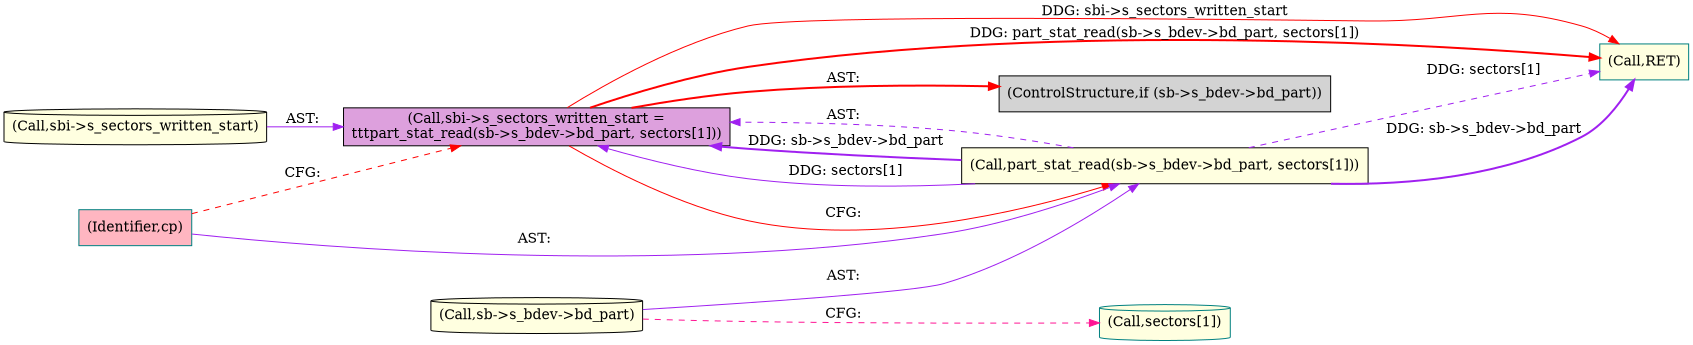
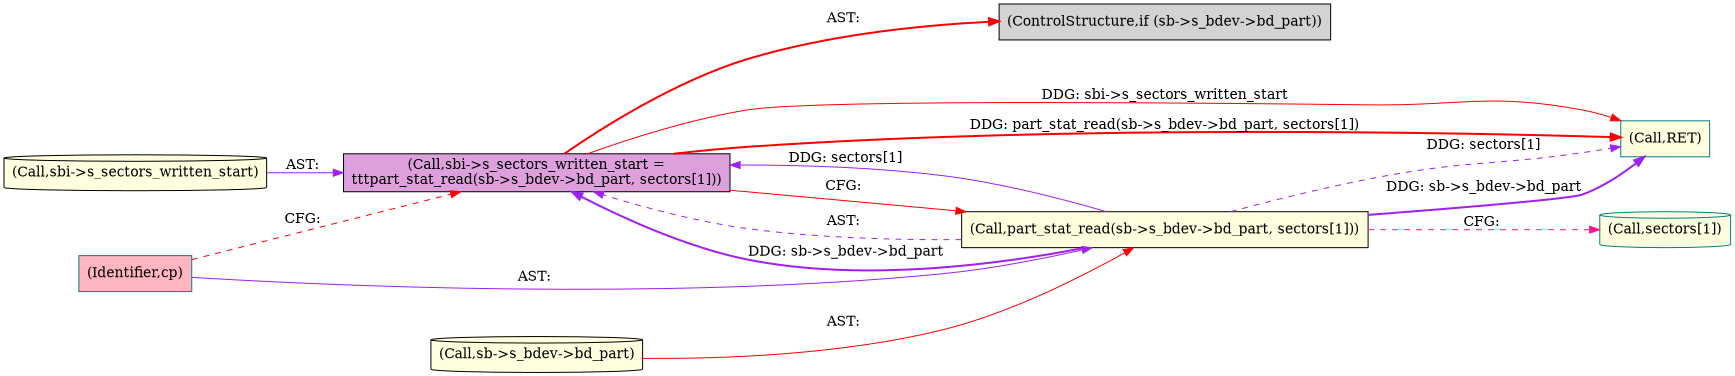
(898, 290) -> (892, 340)
(866, 323) -> (1479, 230)
